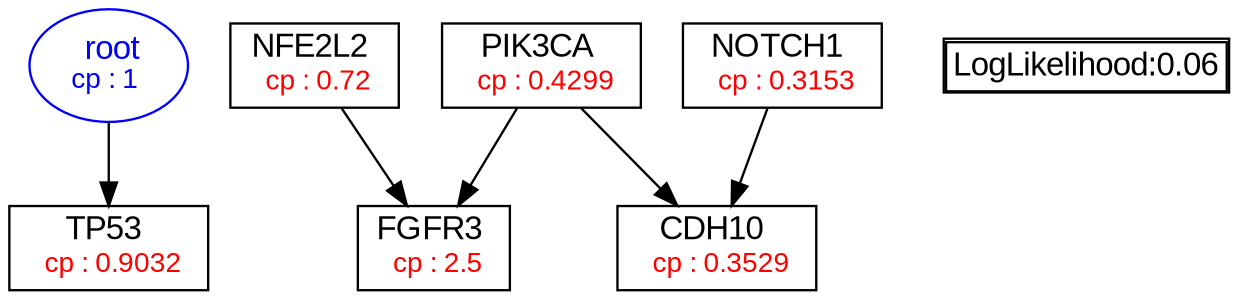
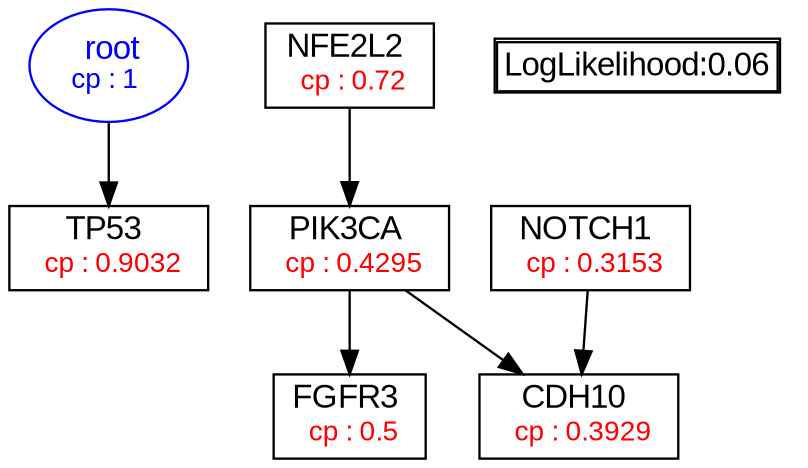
(546, 81) -> (354, 264)
(368, 147) -> (350, 145)
(439, 264) -> (354, 432)
(722, 264) -> (584, 432)
